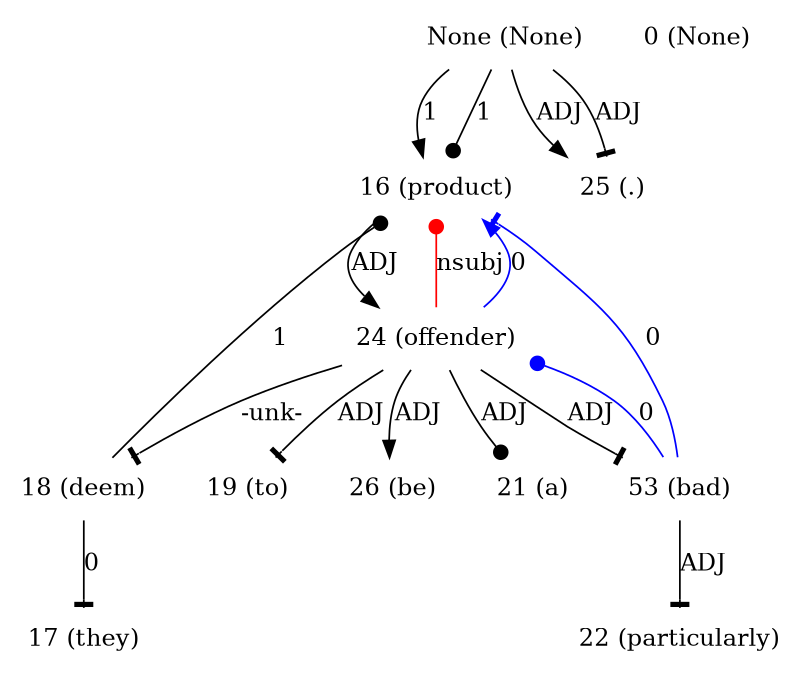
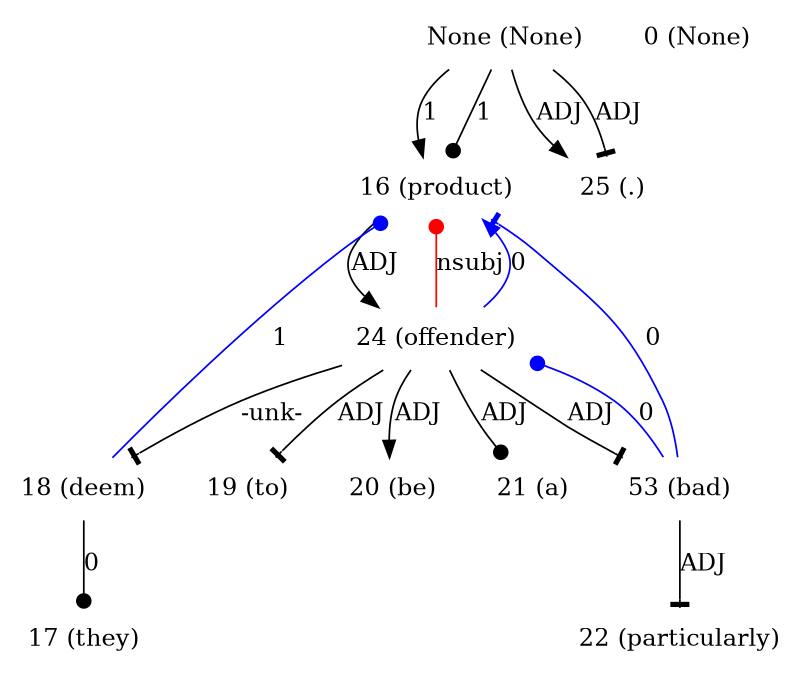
(239, 337) -> (239, 337)
(393, 489) -> (393, 489)
(84, 560) -> (84, 560)
